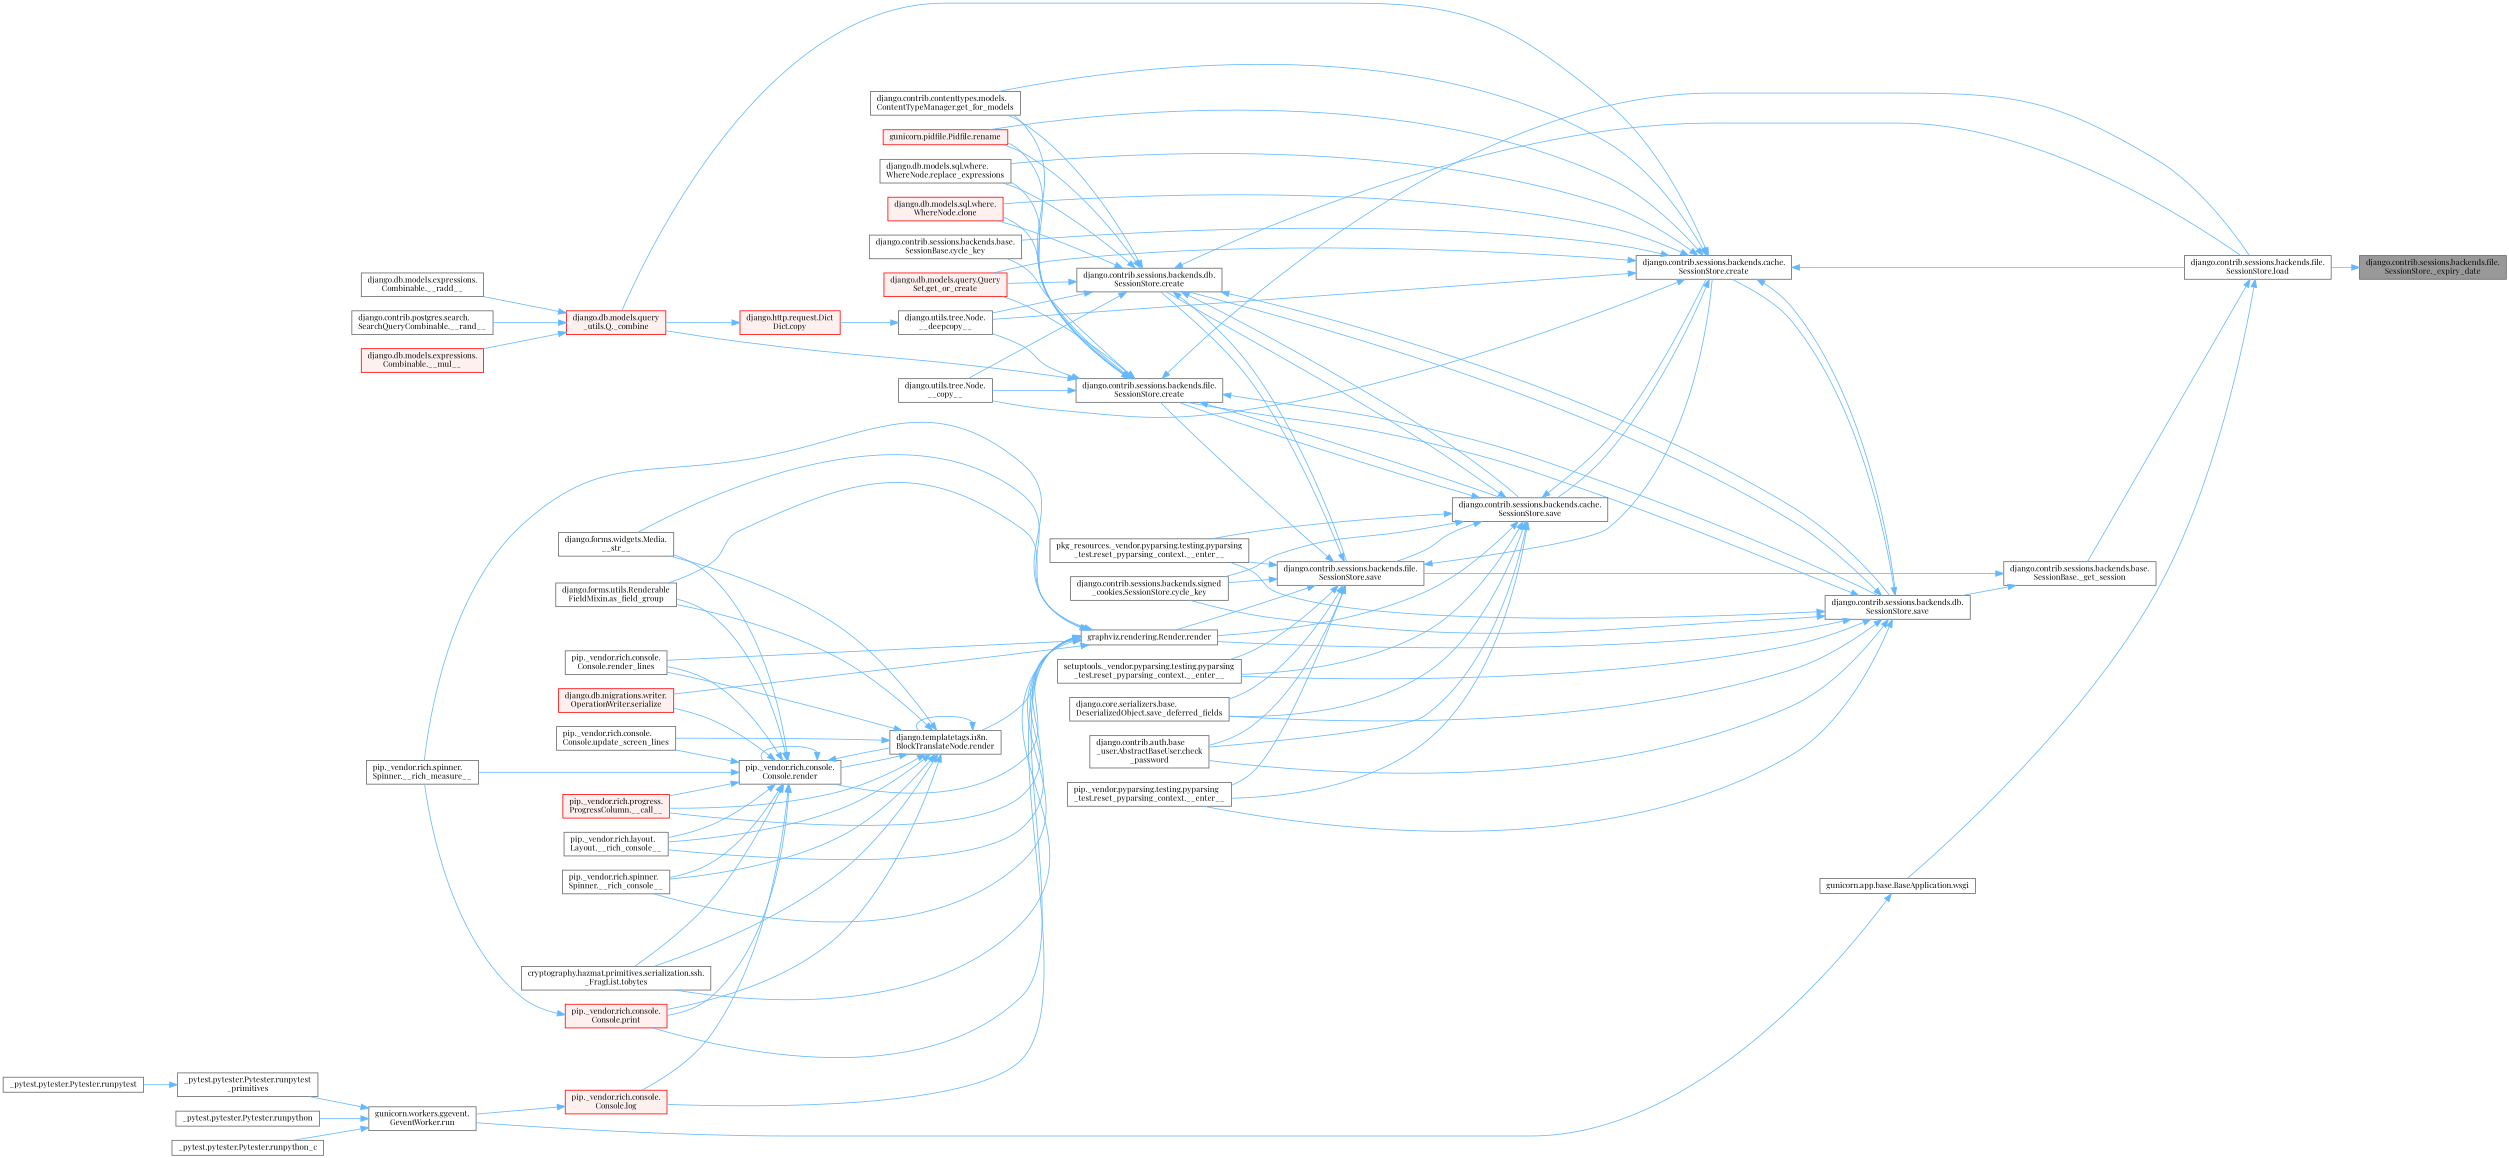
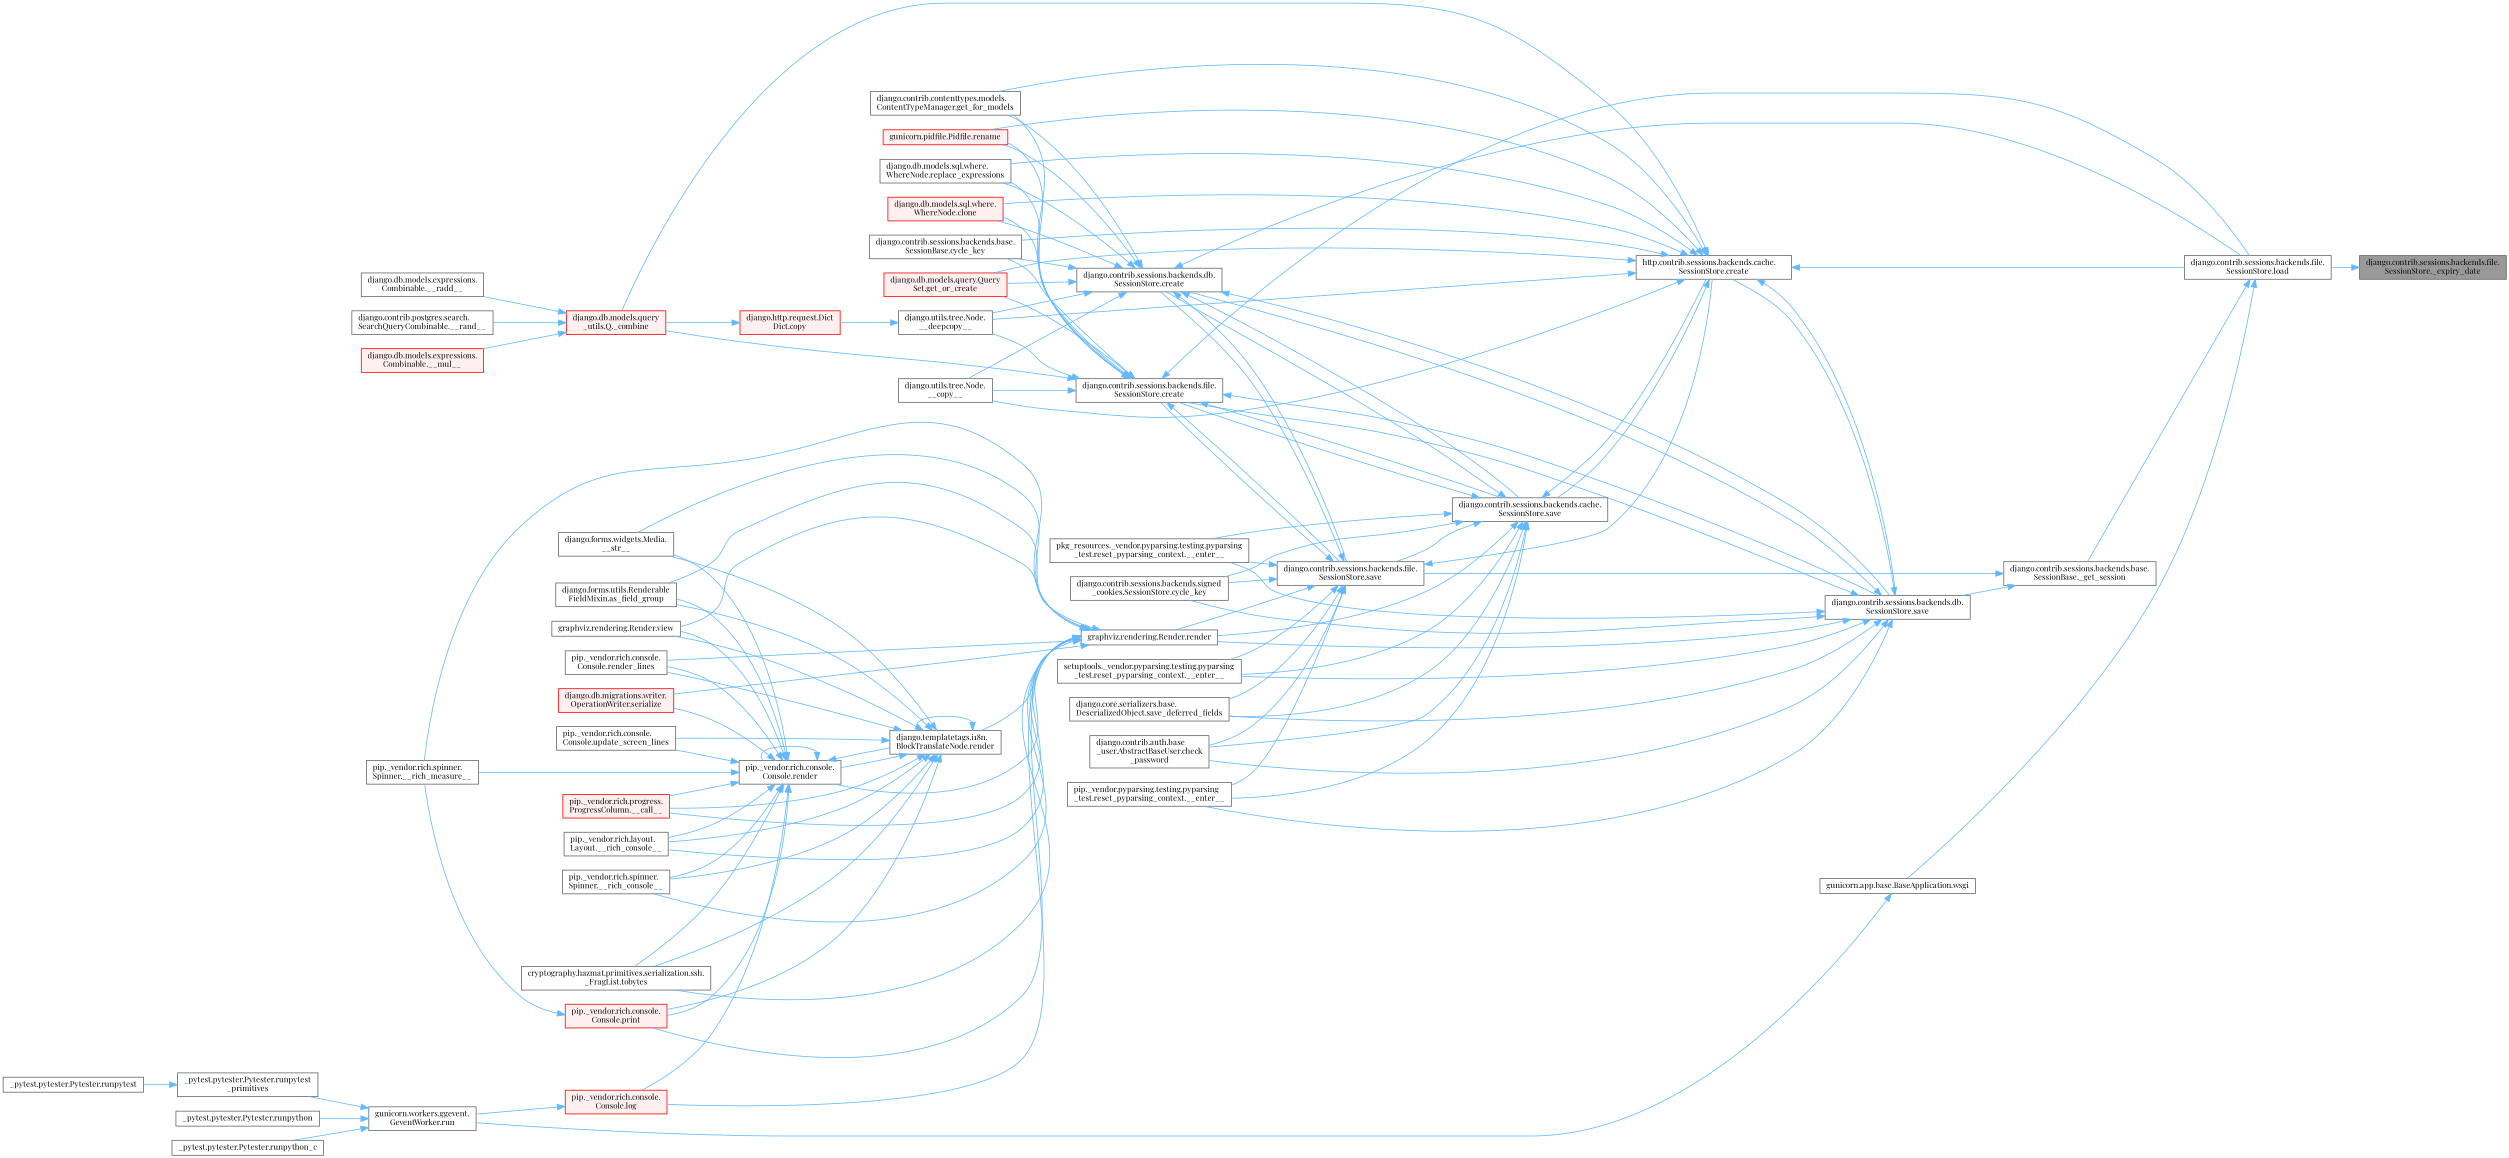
none -> (1044, 263)
(1714, 267) -> (1714, 267)
none -> (1257, 484)
none -> (616, 629)
